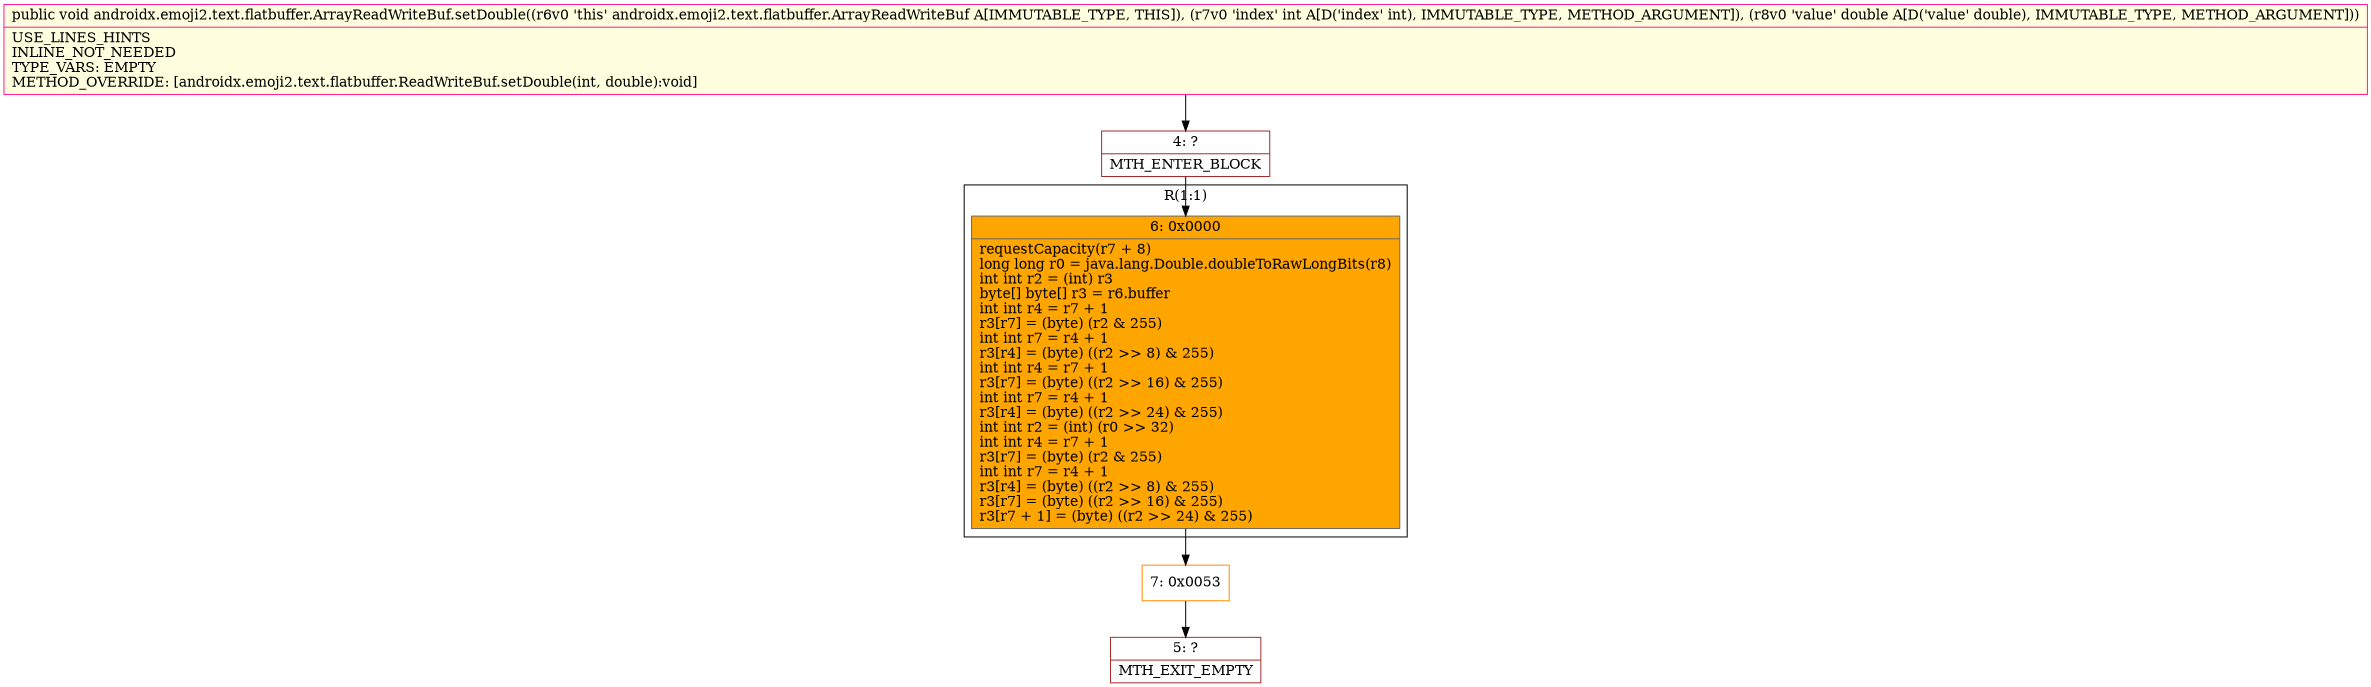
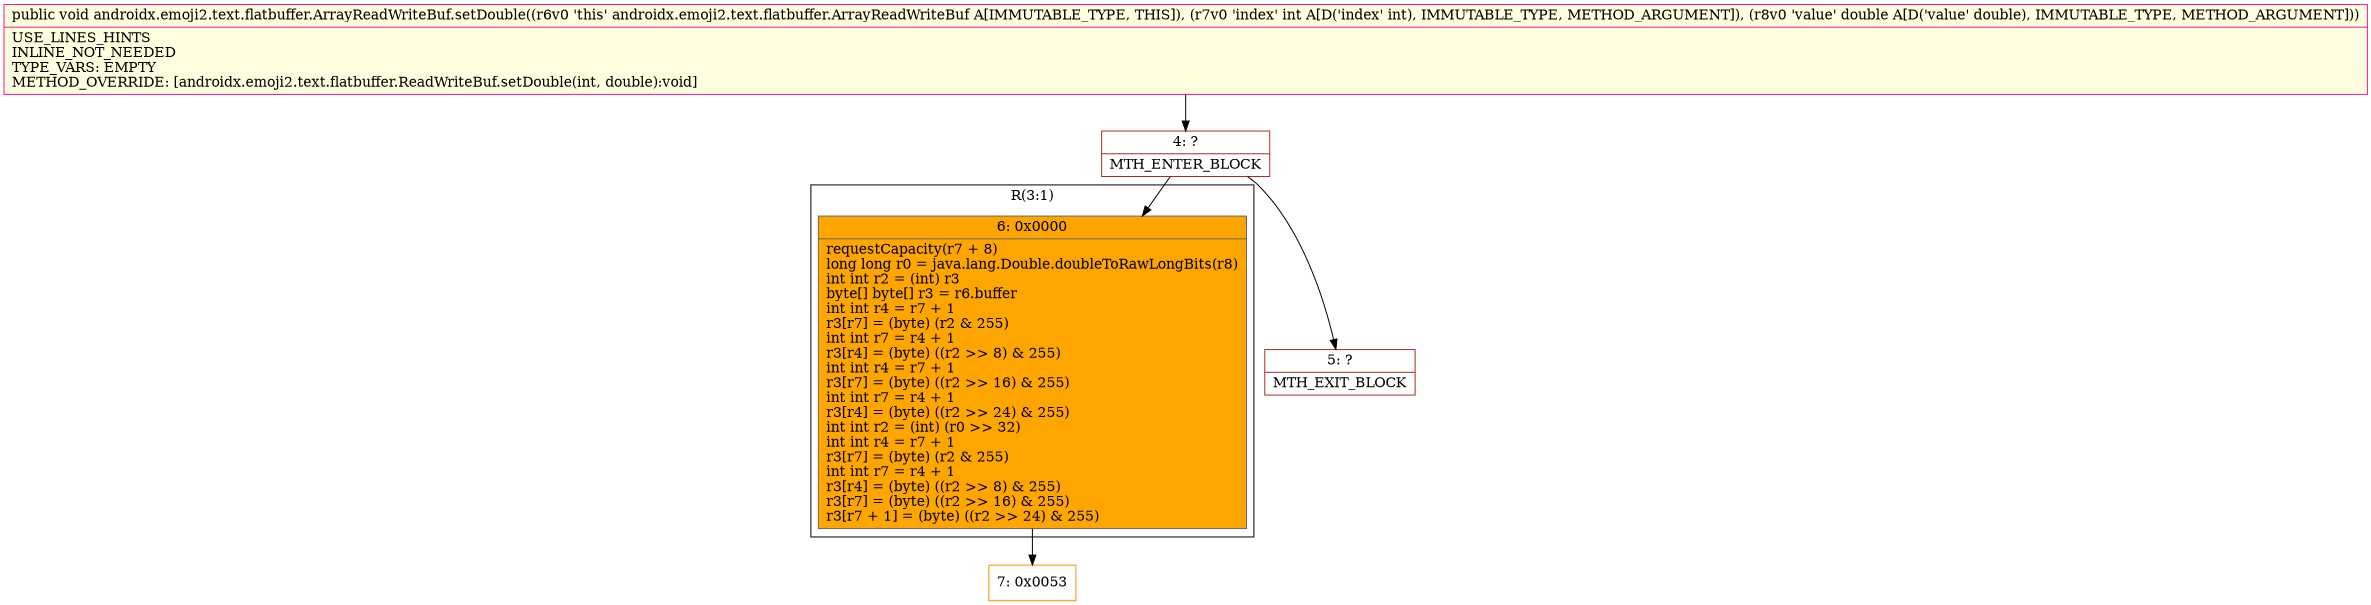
(1186, 196) -> (1032, 196)
(1186, 614) -> (1303, 251)
(1186, 671) -> (1340, 383)
